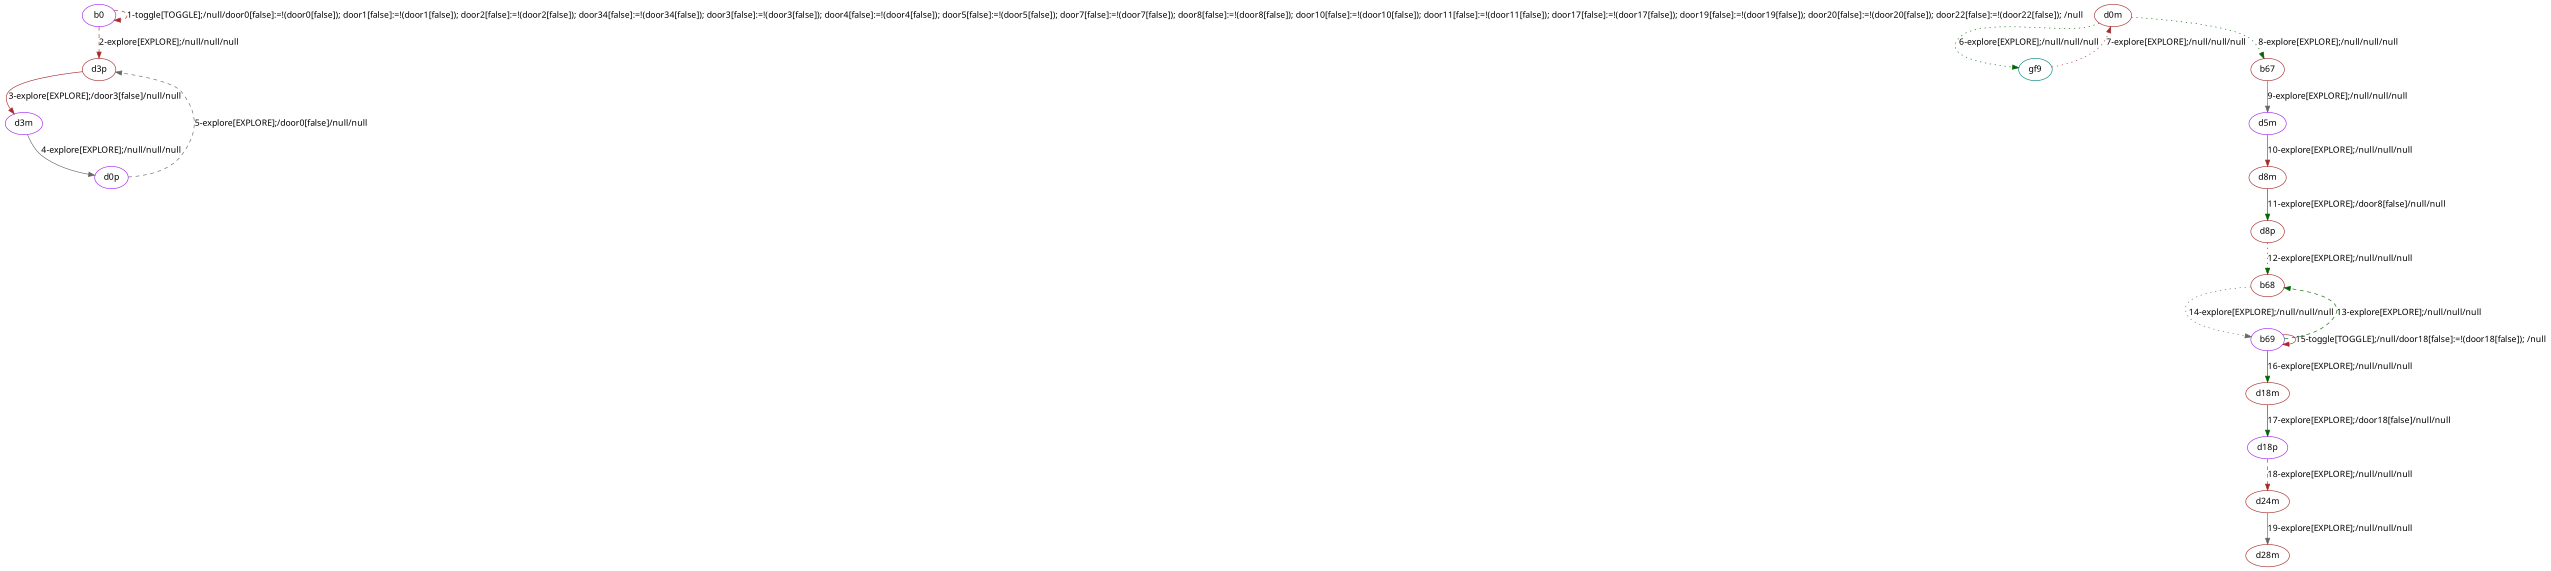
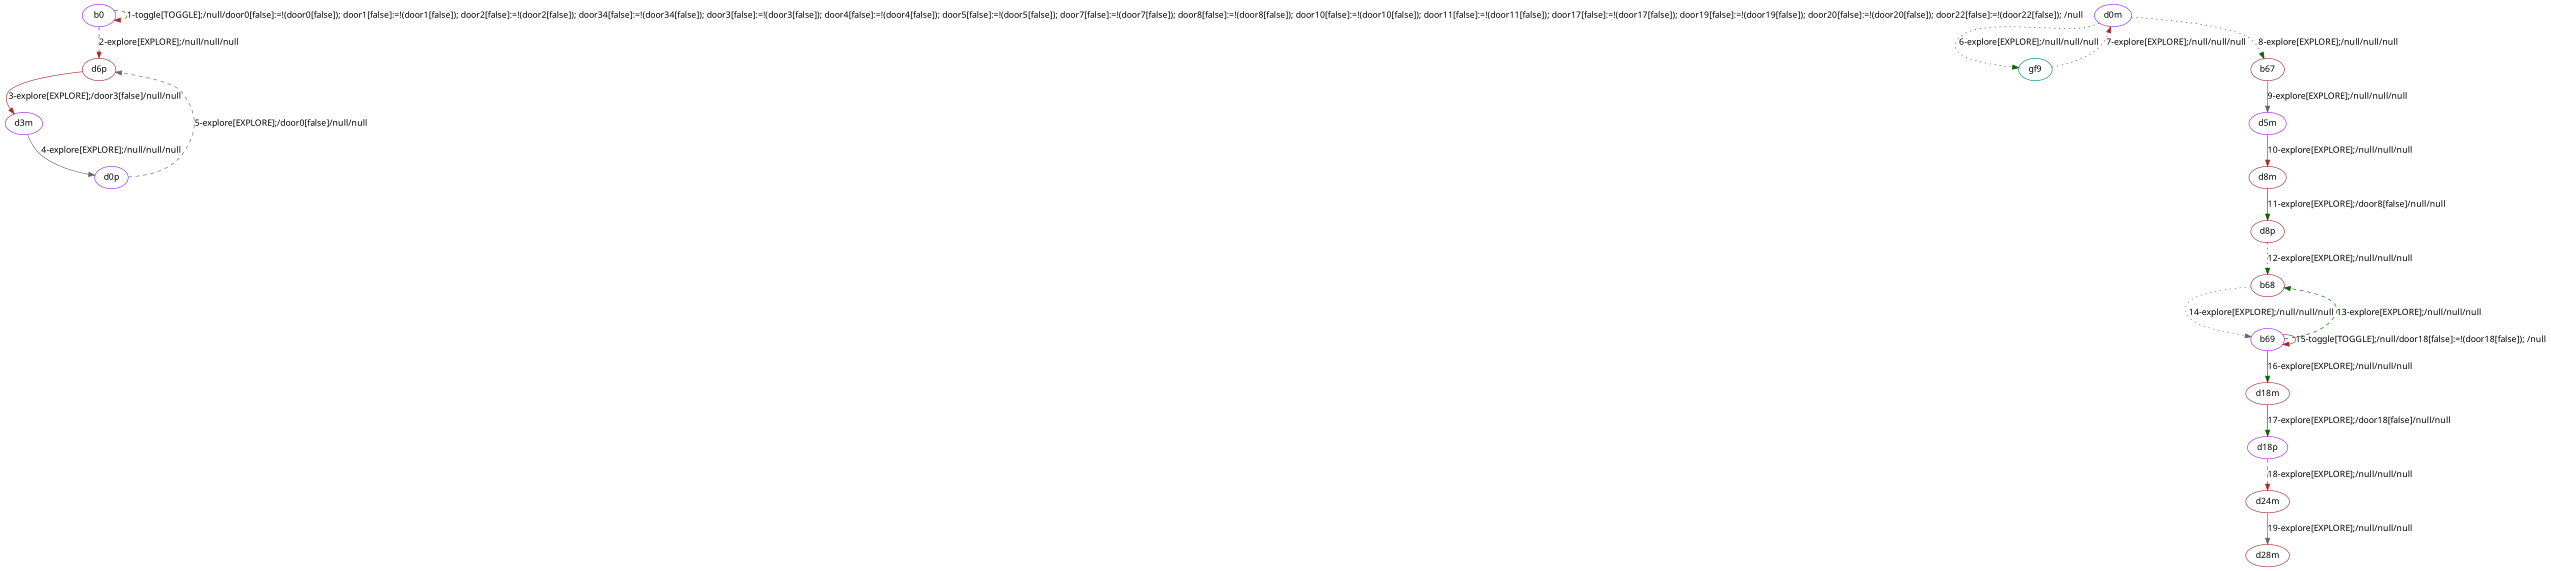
(2113, 16) -> (2113, 16)
(99, 70) -> (99, 70)
